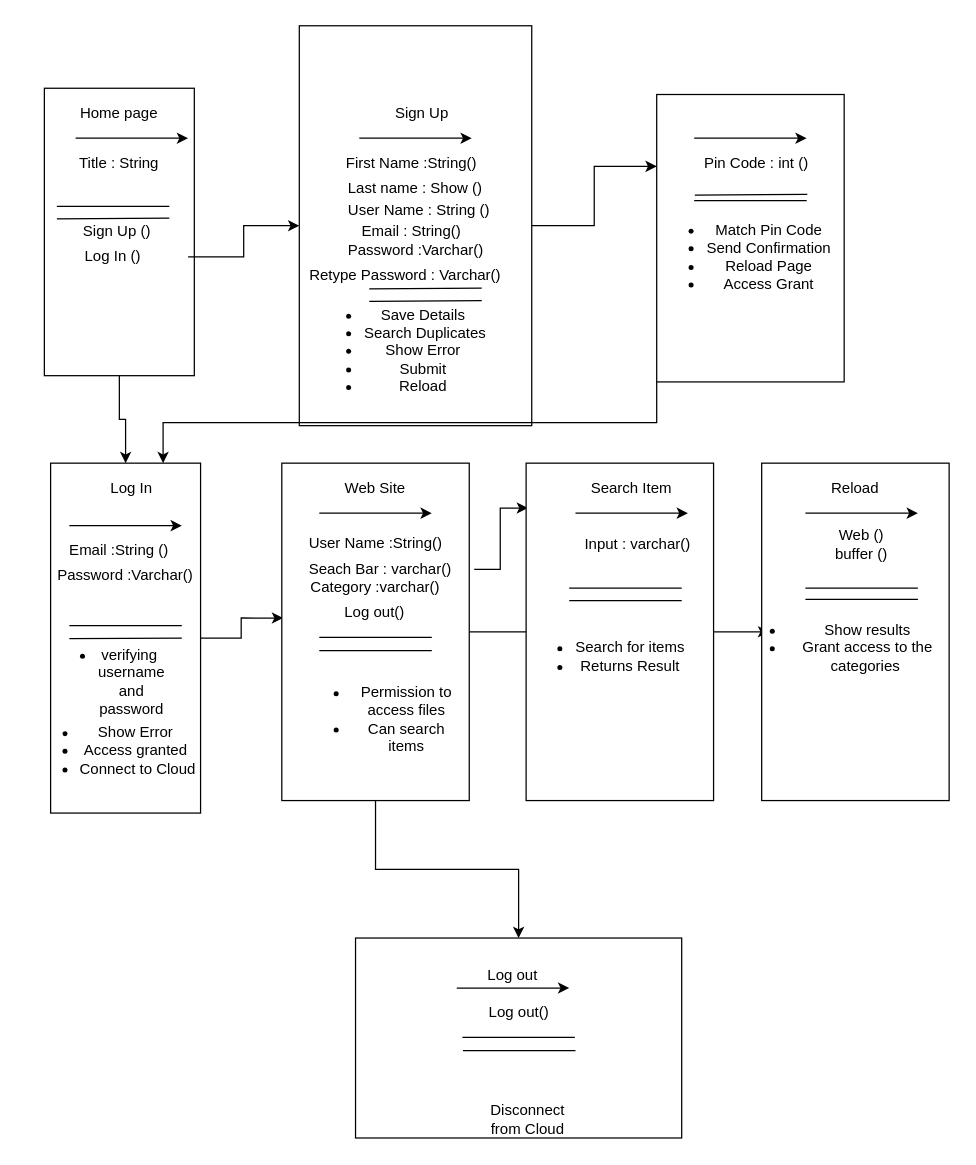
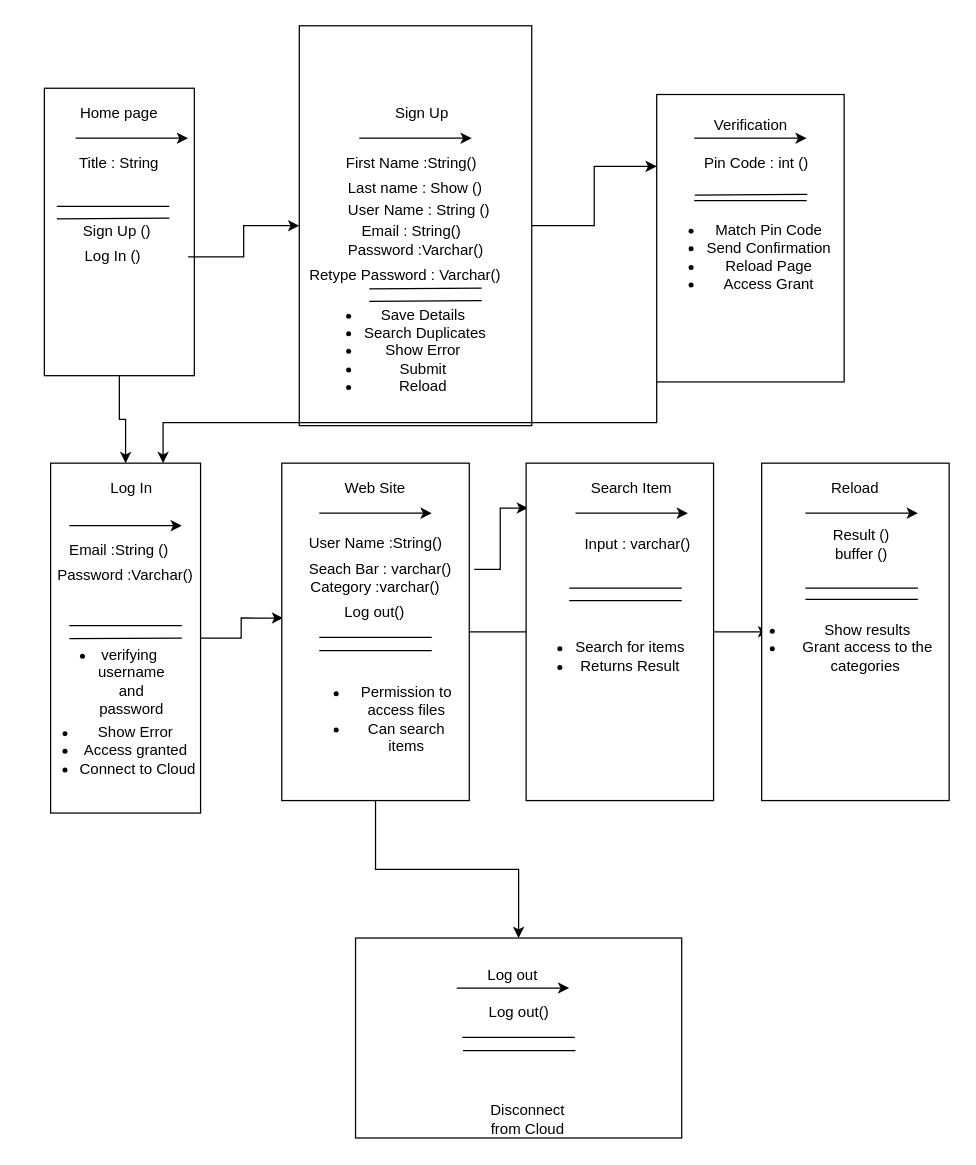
none -> (751, 126)
(862, 544) -> (862, 544)
